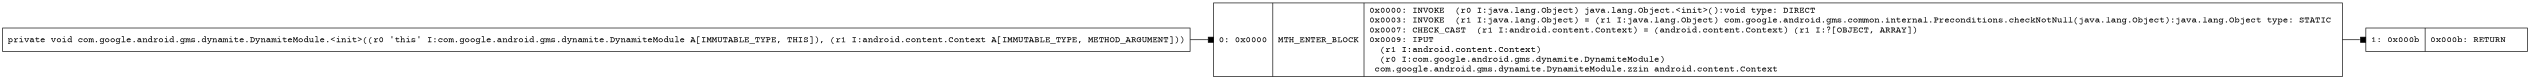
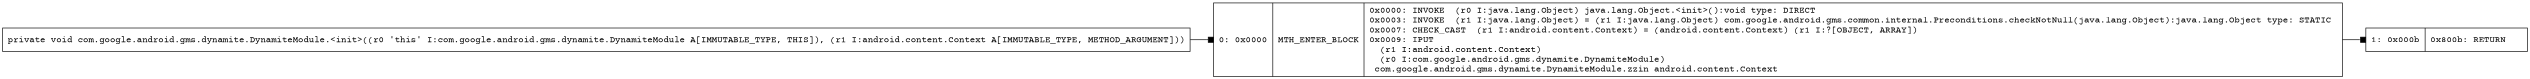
(2476, 39) -> (2476, 39)
